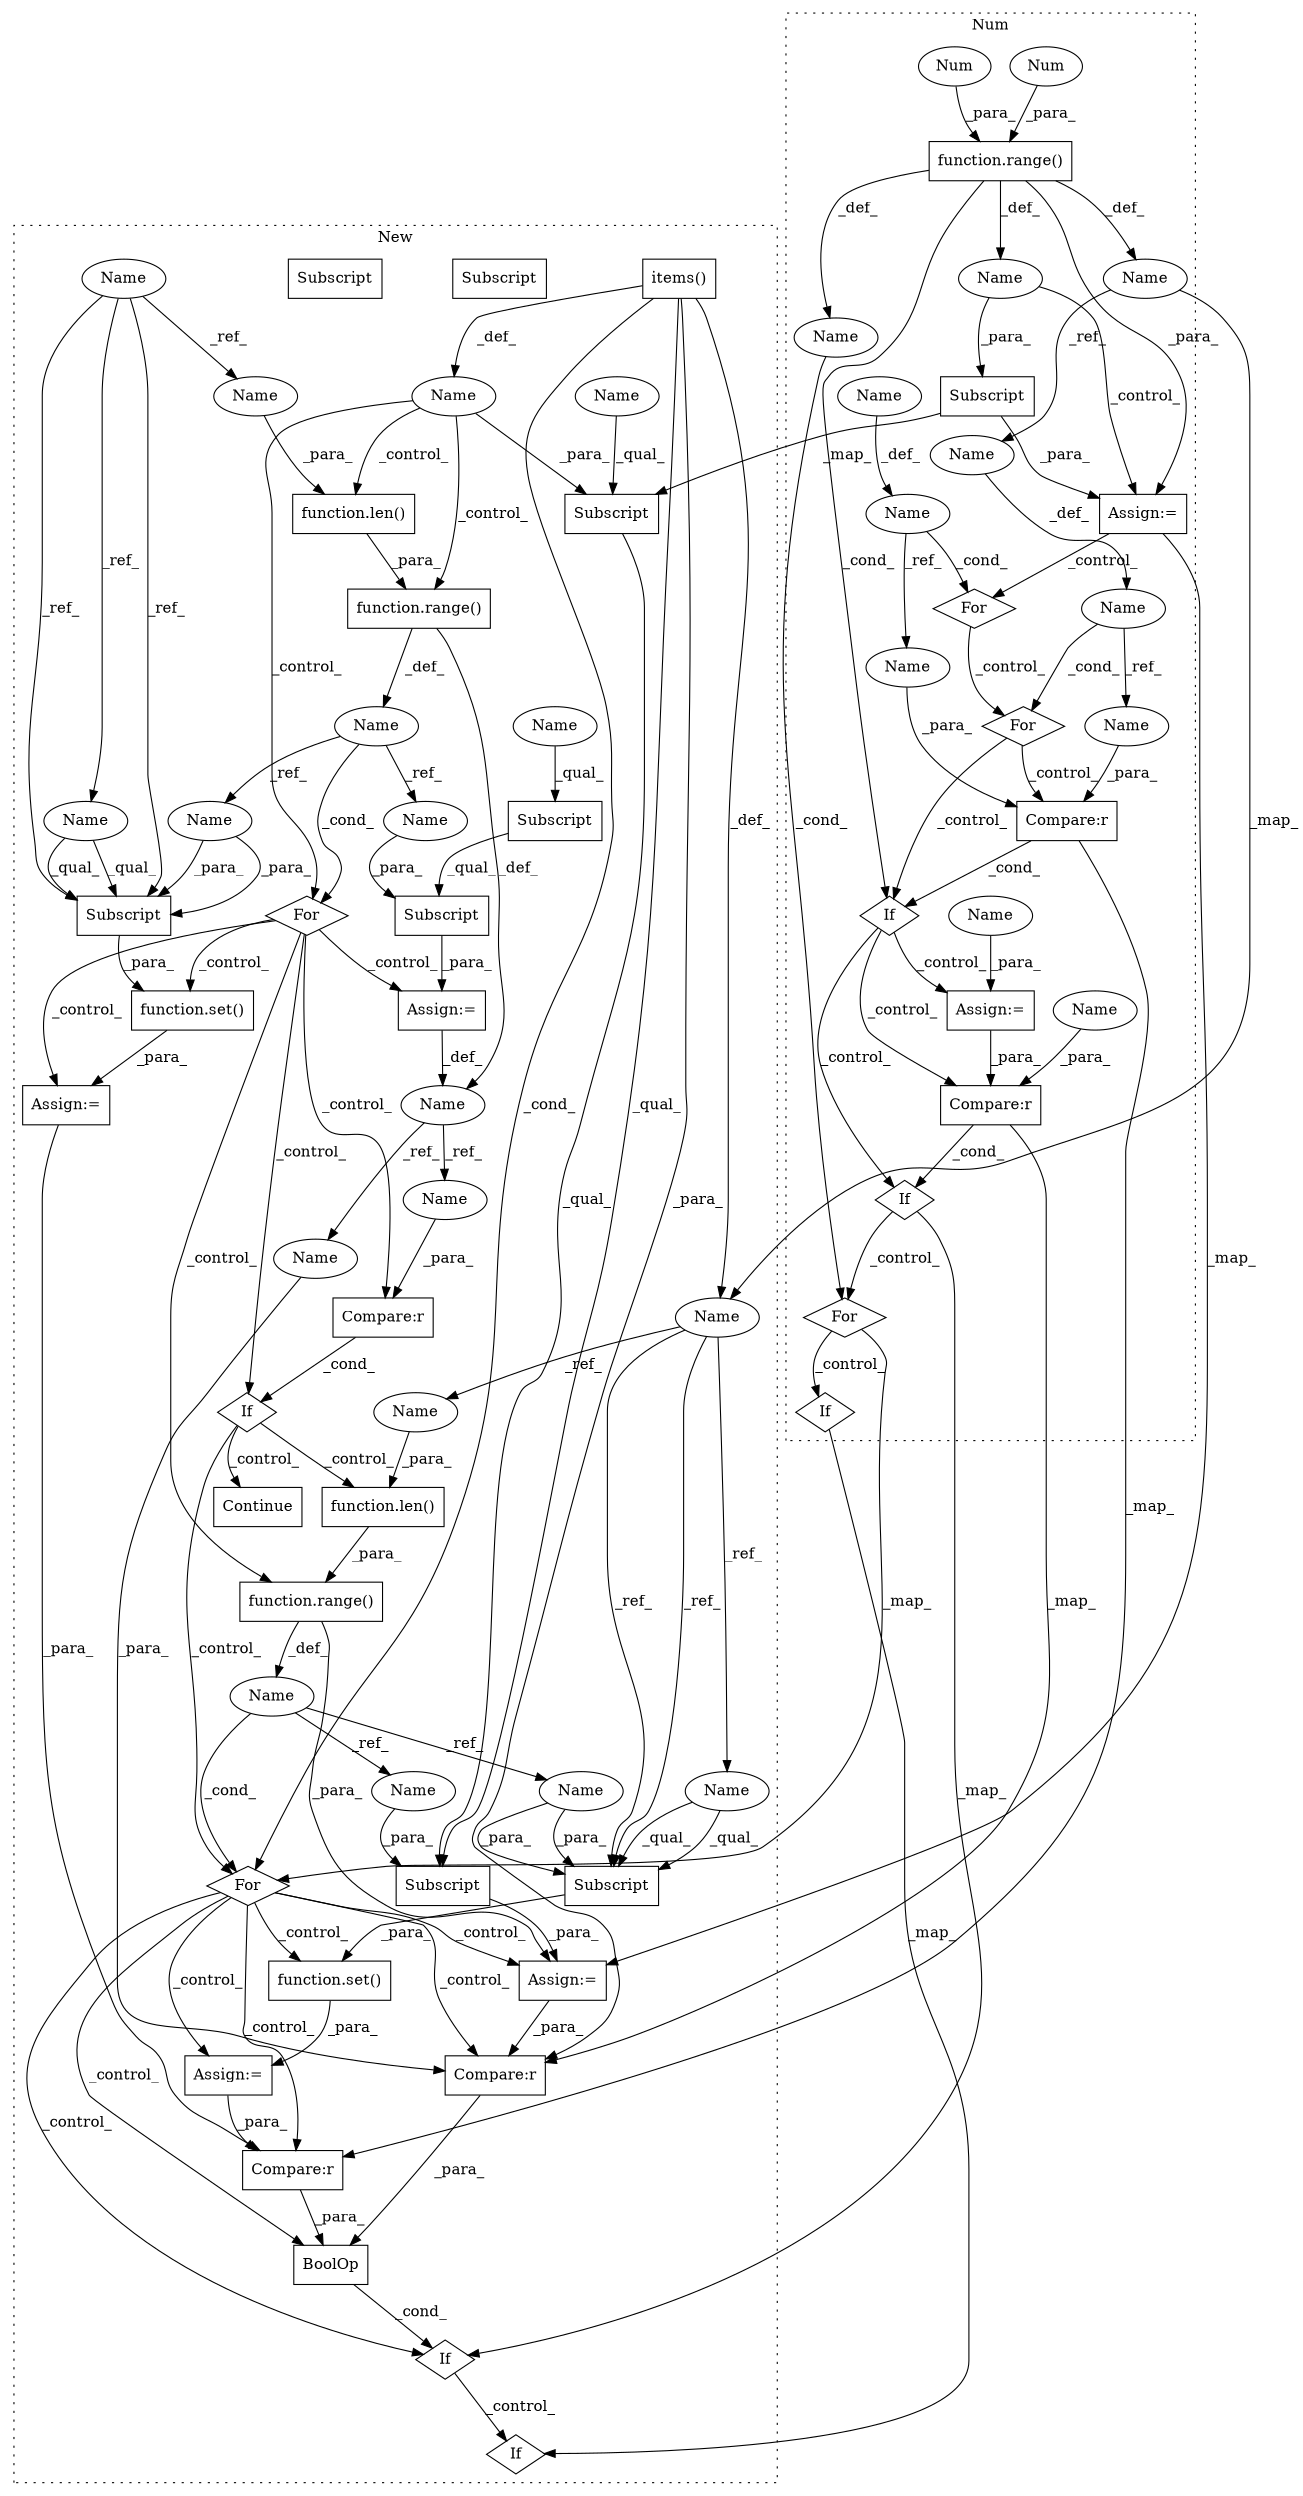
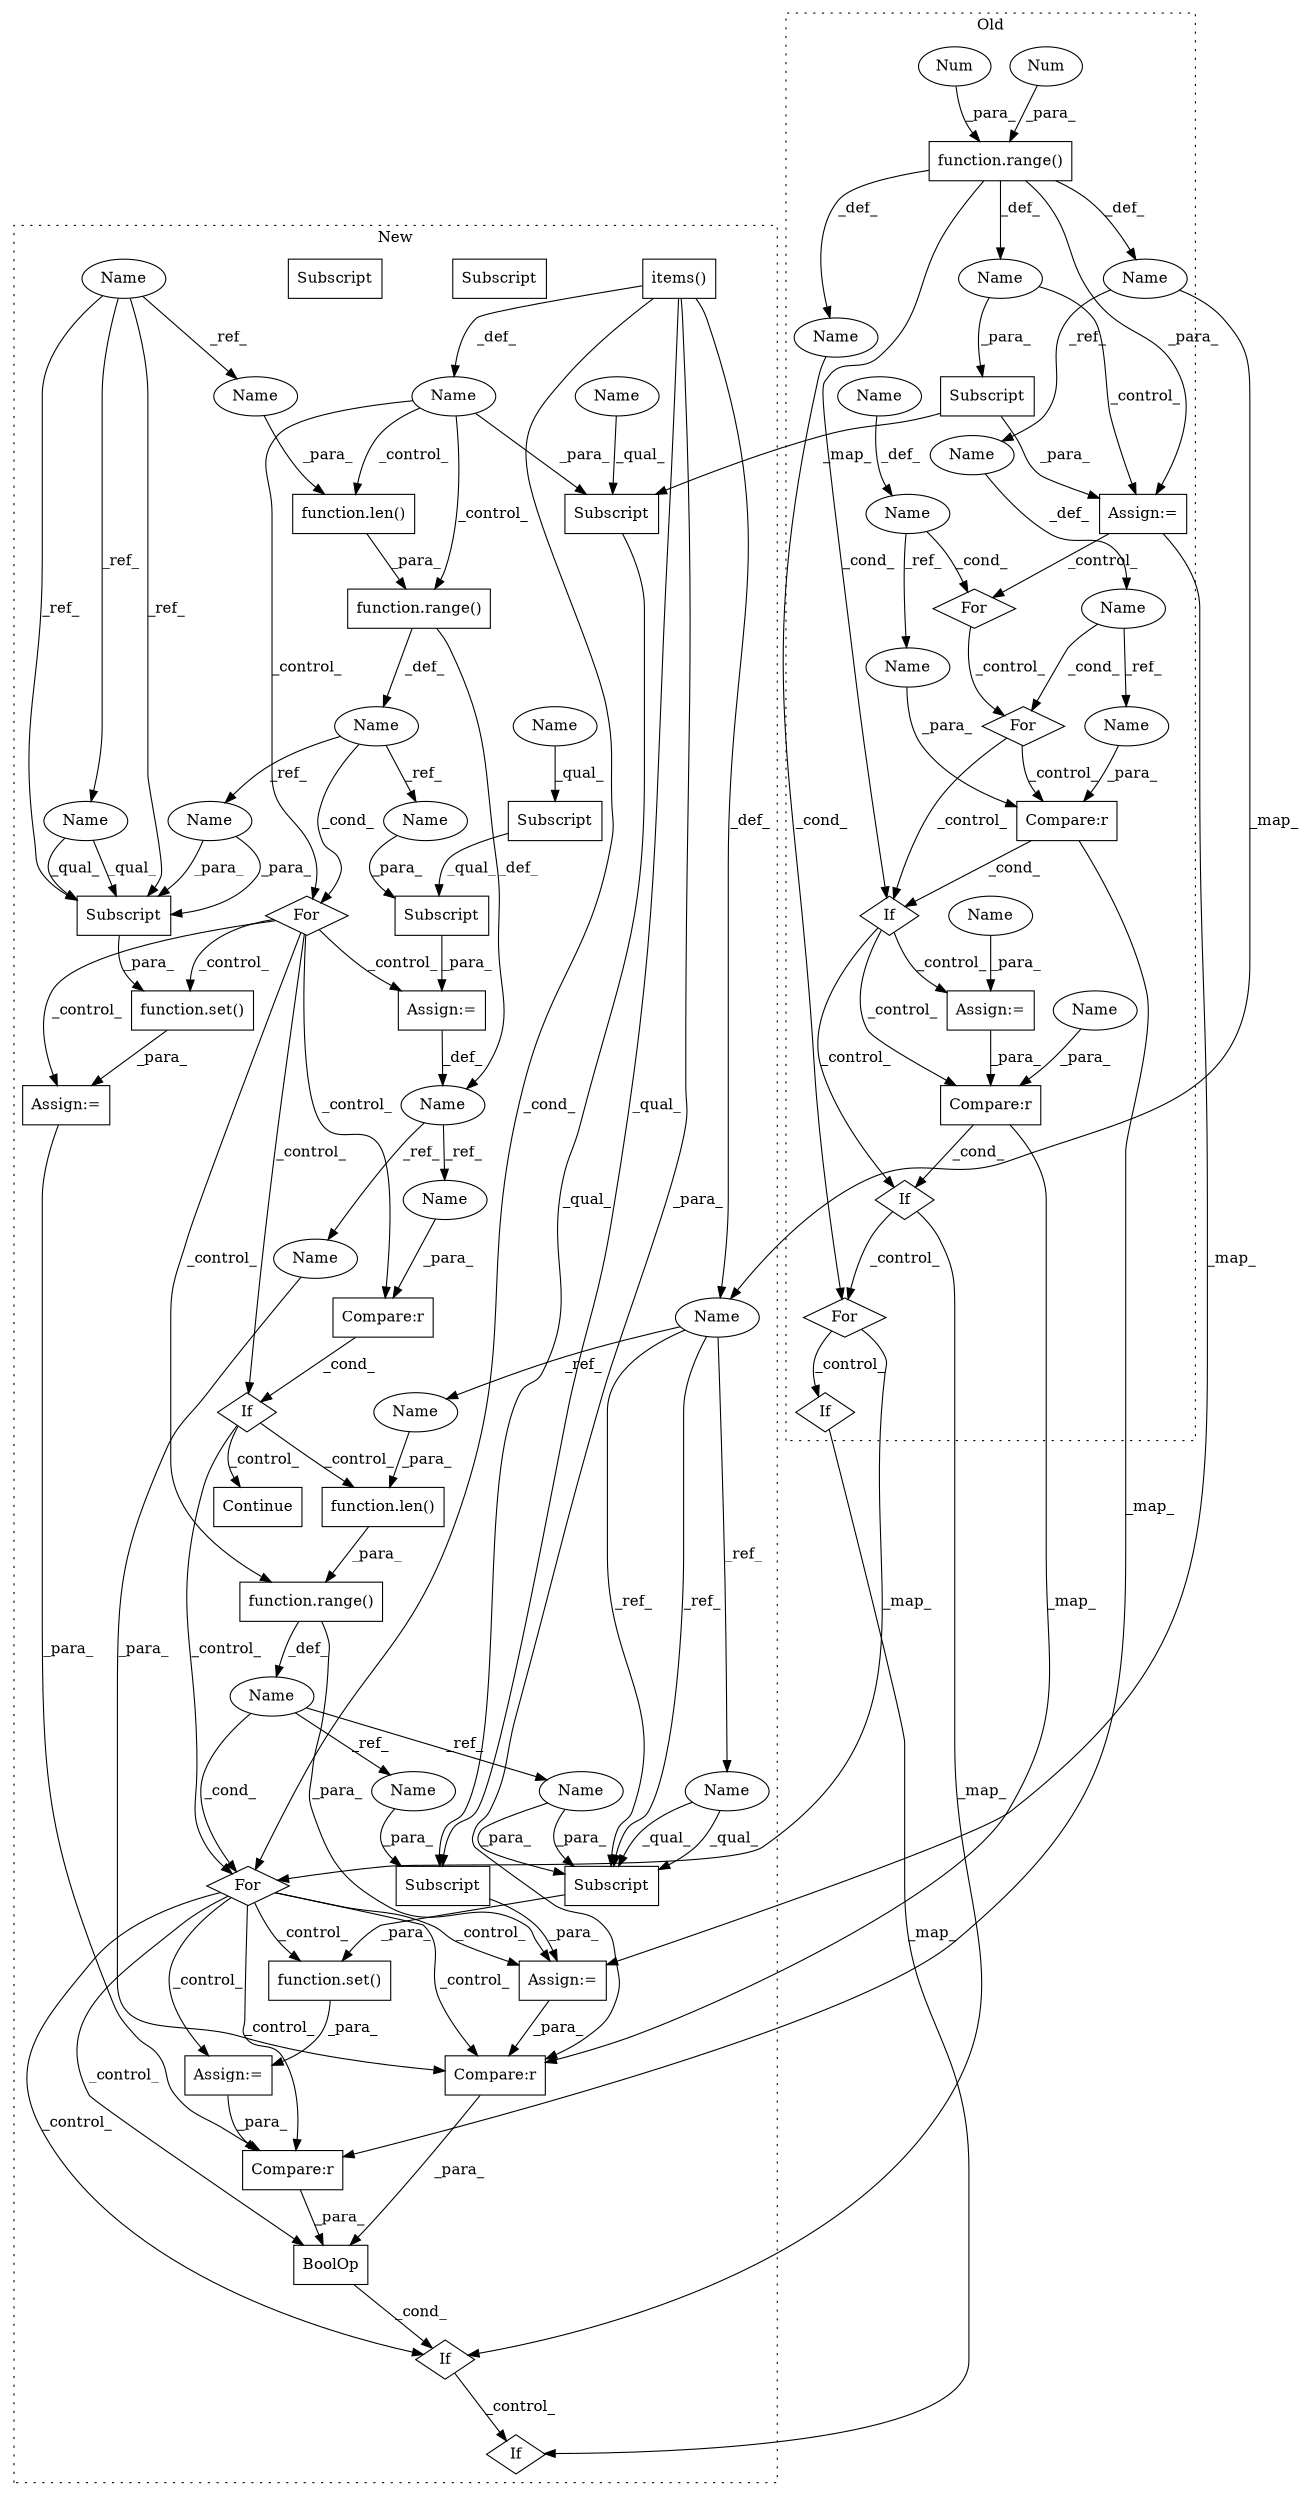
(991, 26) -> (991, 26)
